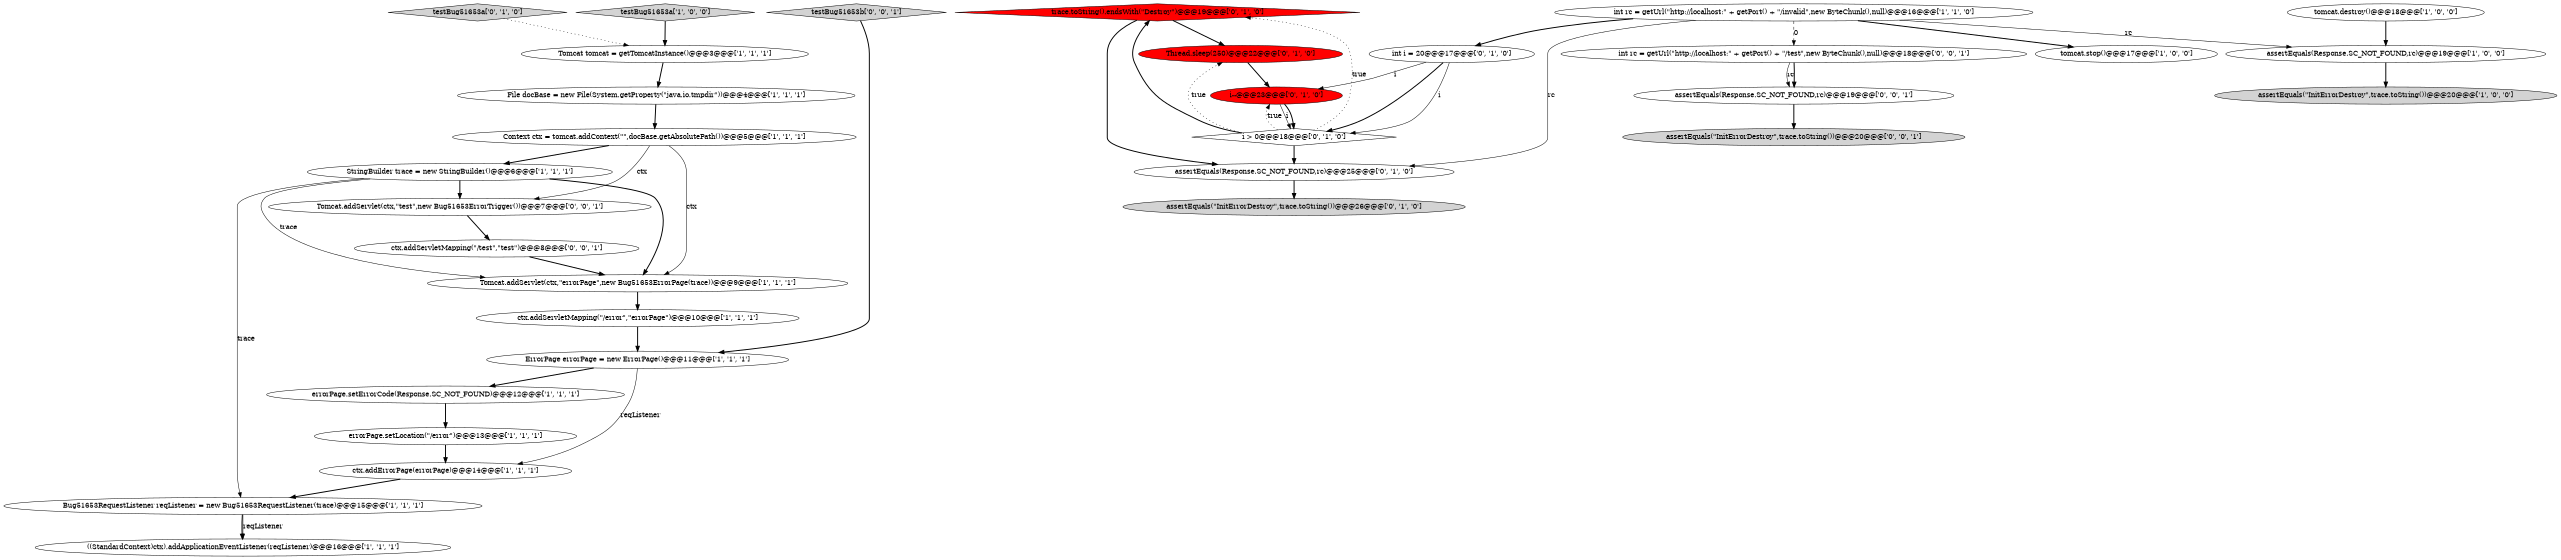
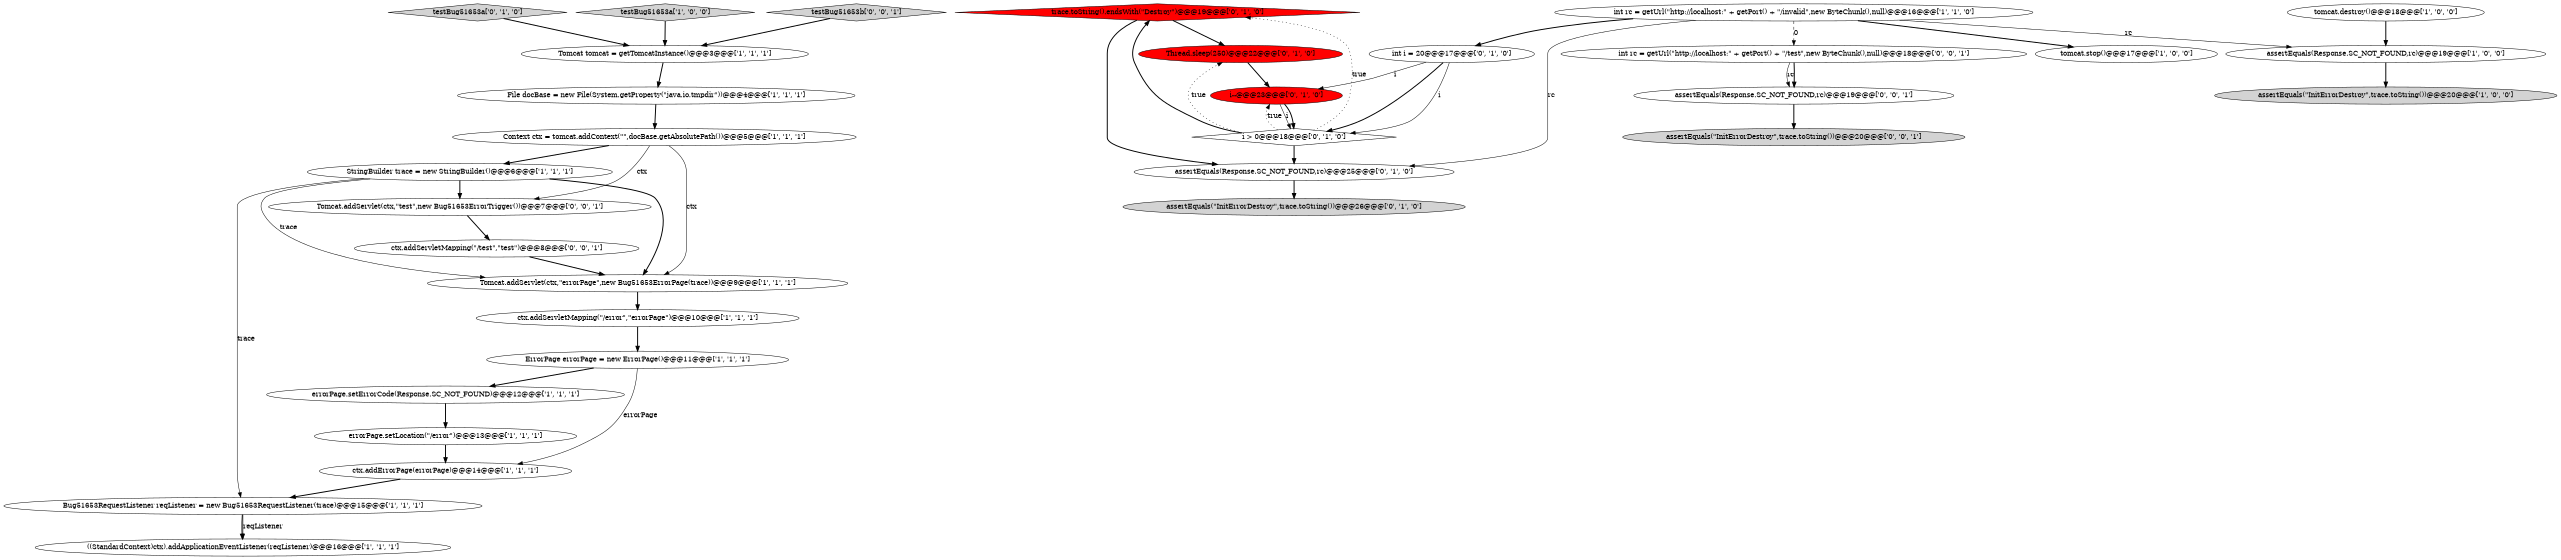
(564, 32) -> (564, 32)
(869, 245) -> (768, 32)
(640, 415) -> (640, 415)
